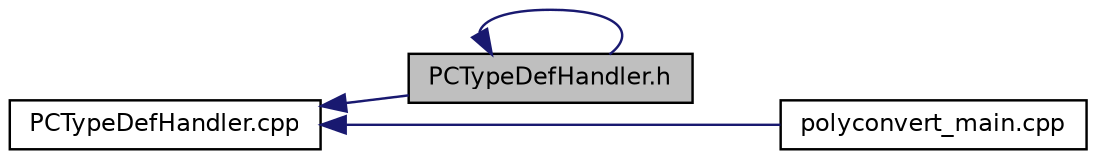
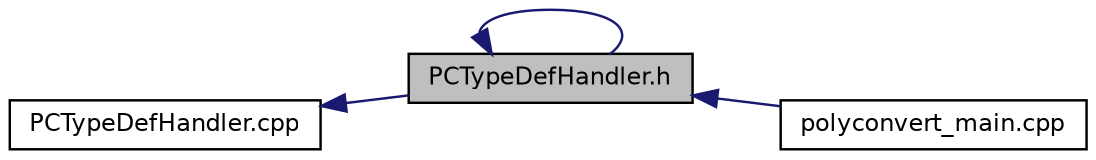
(563, 125) -> (749, 102)
